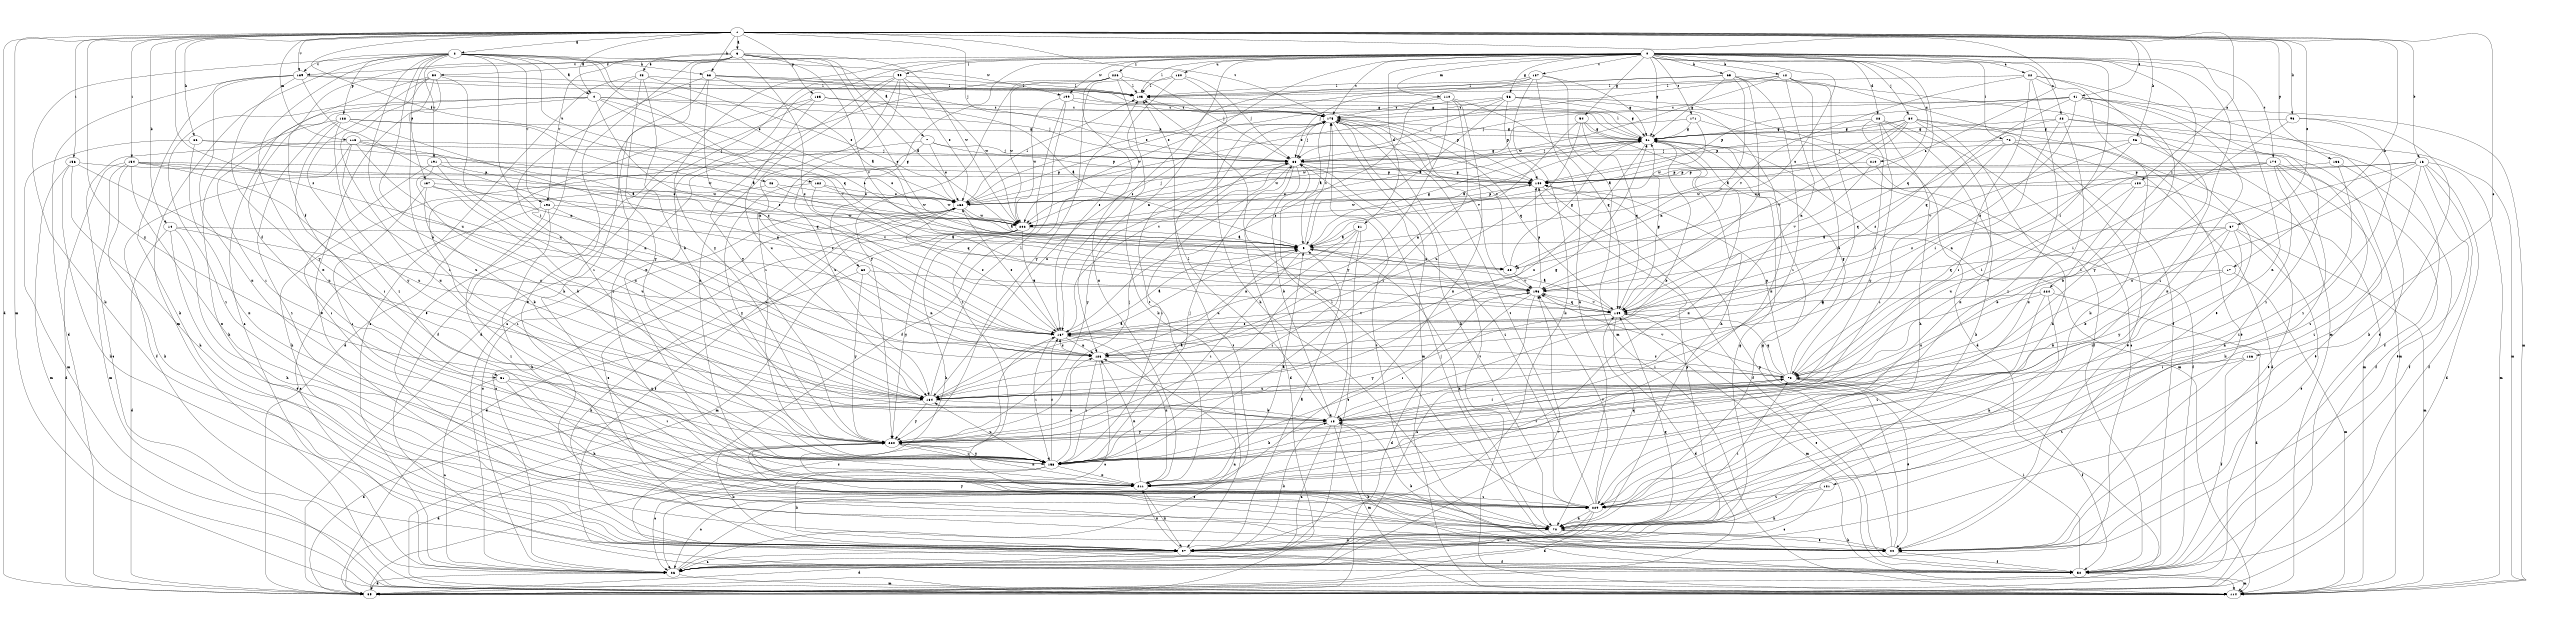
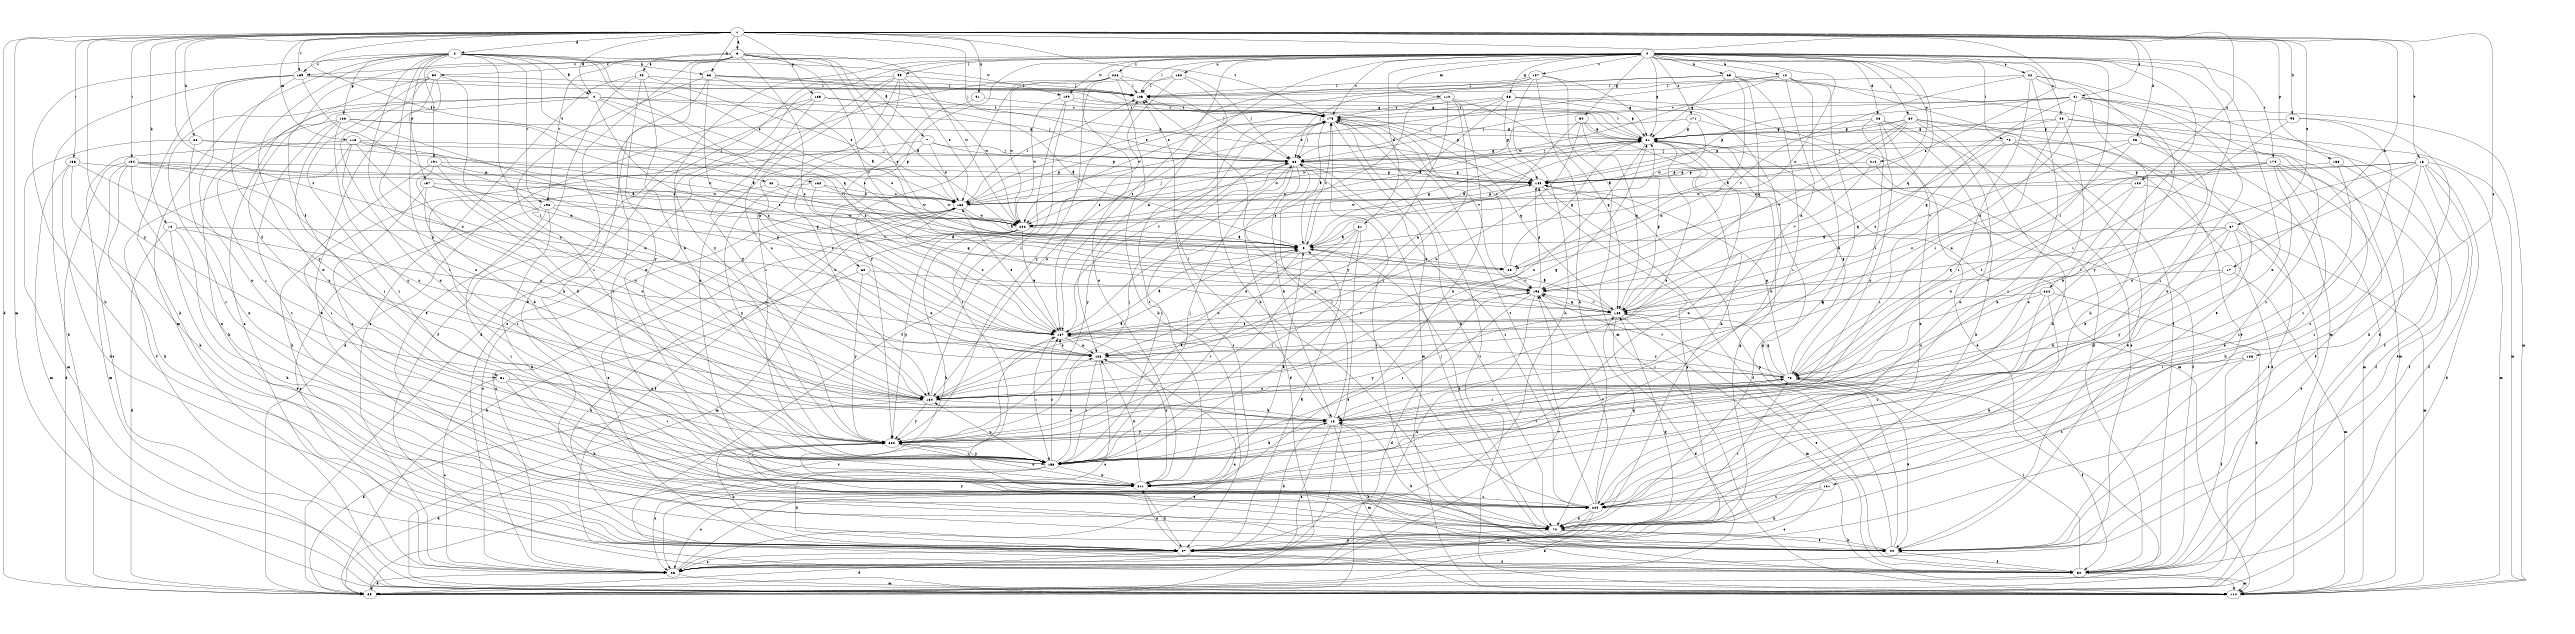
none -> (978, 97)
